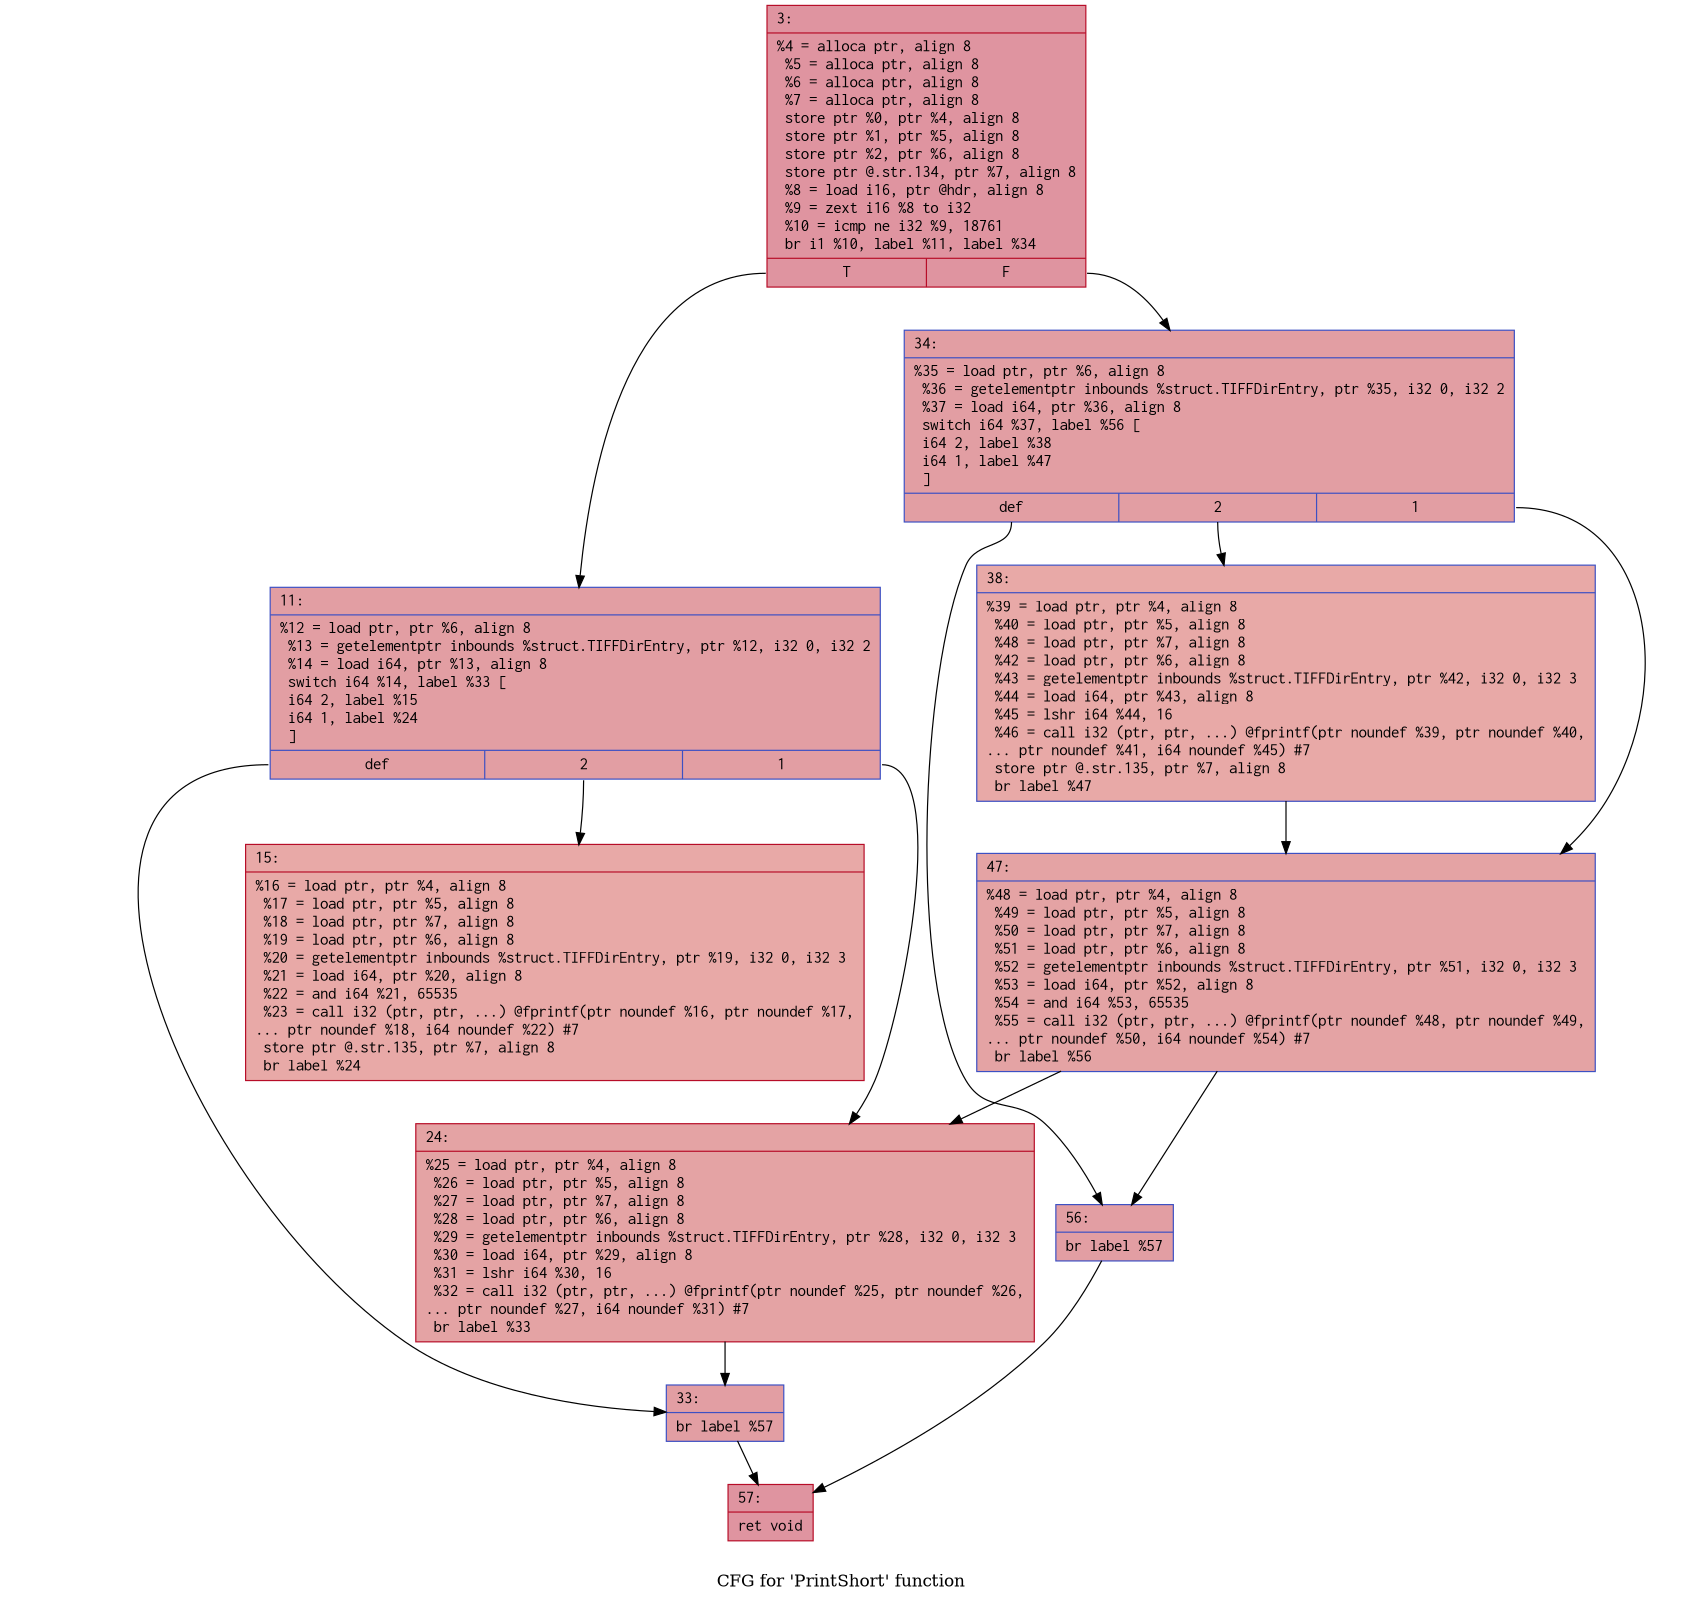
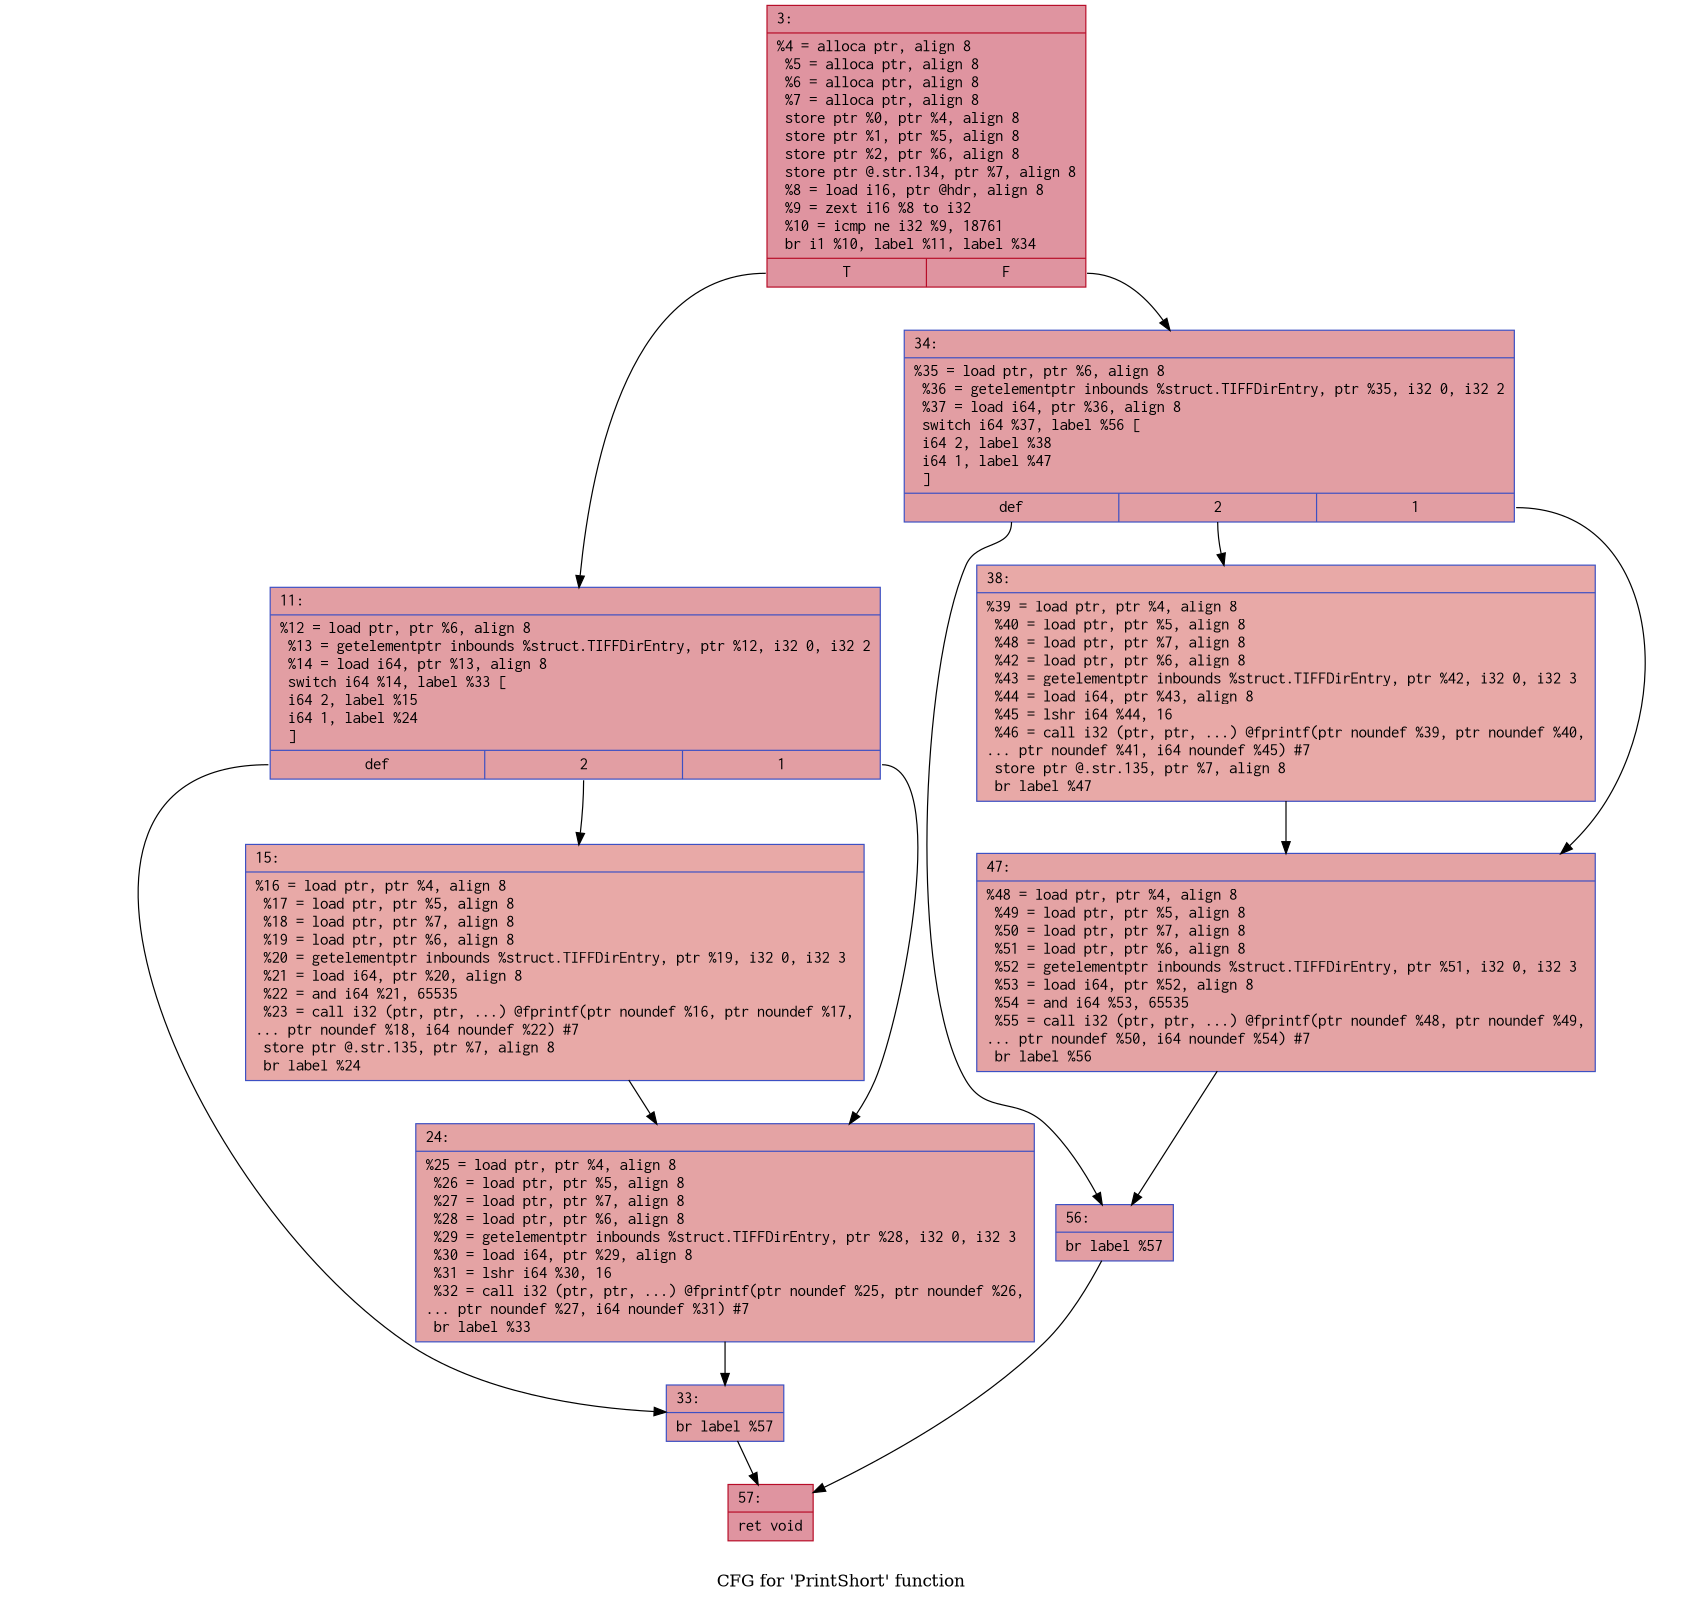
(555, 962) -> (555, 962)
(1011, 1095) -> (640, 1097)
(725, 1233) -> (725, 1233)
